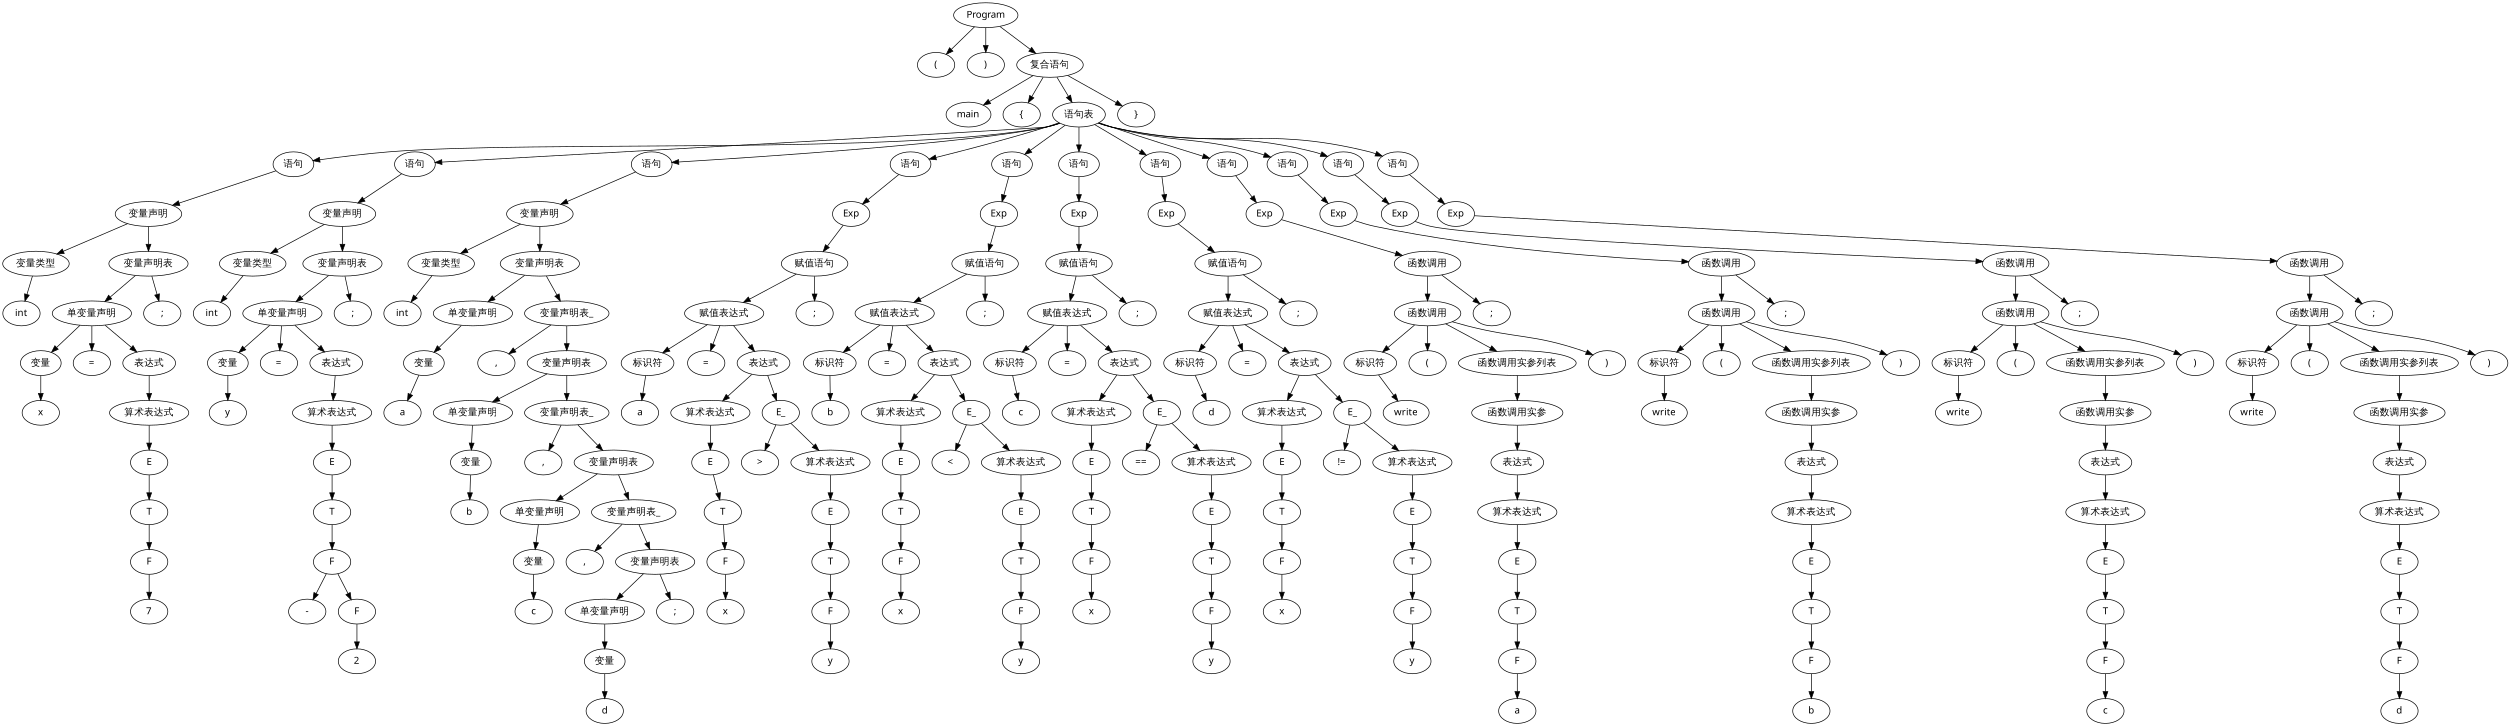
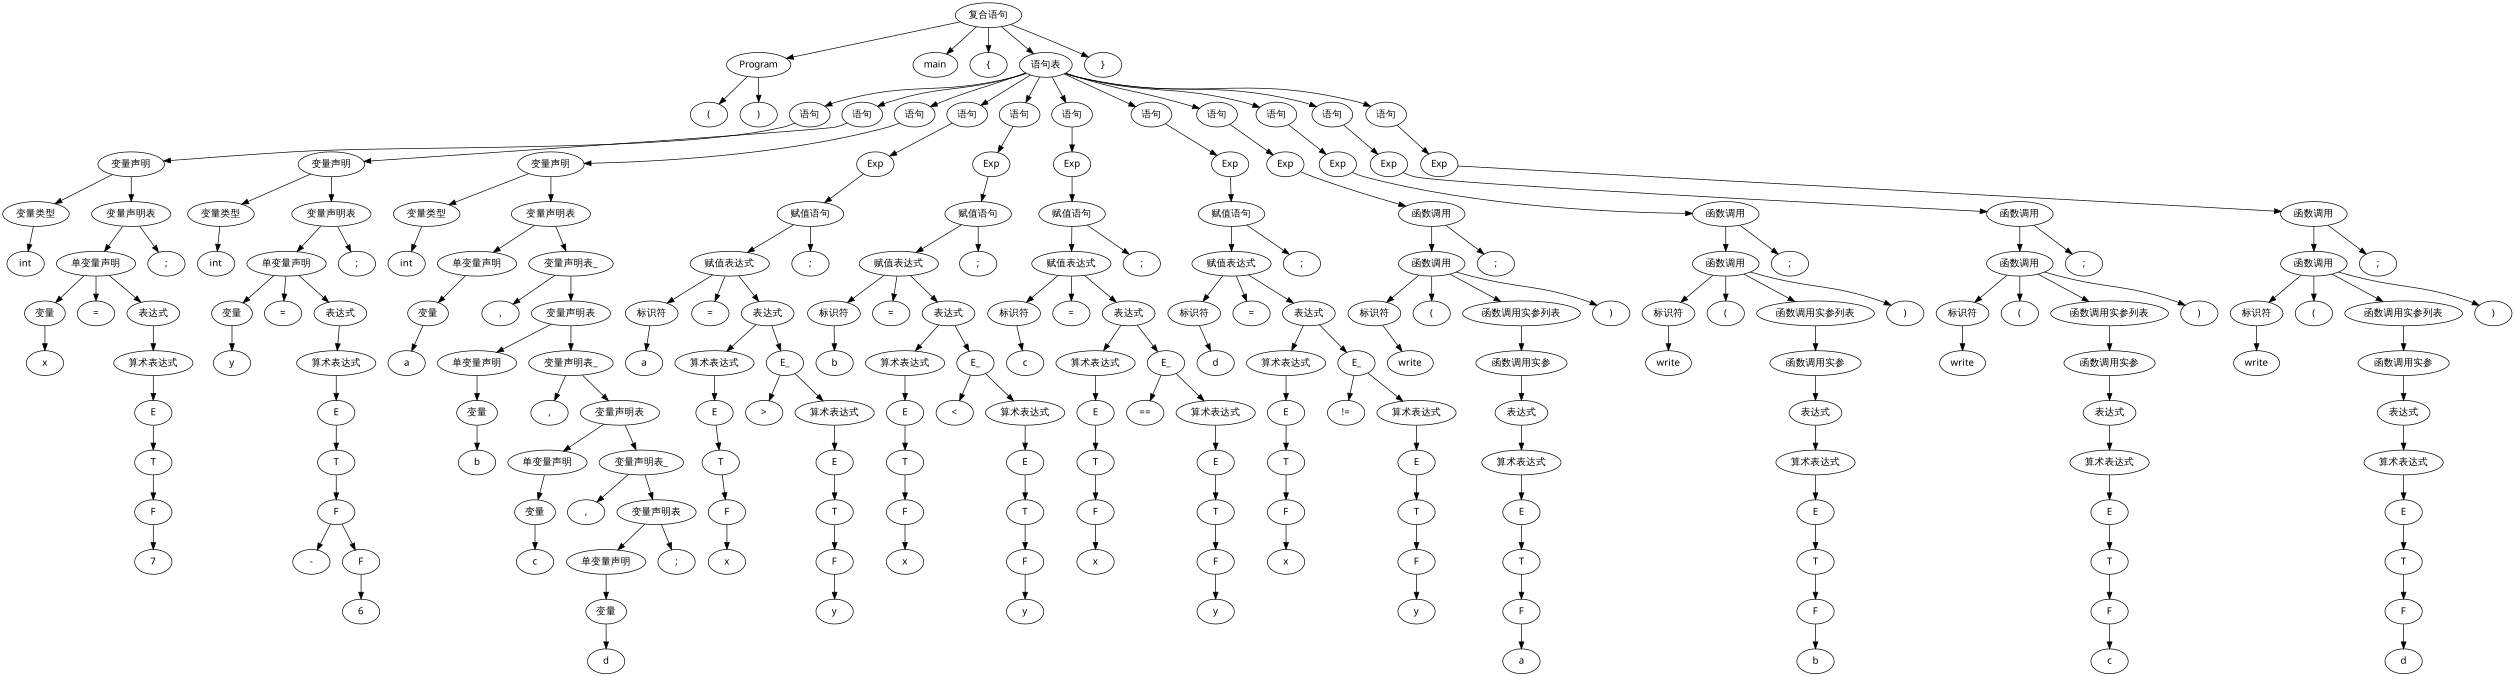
(1015, 38) -> (877, 39)
(357, 661) -> (361, 612)
